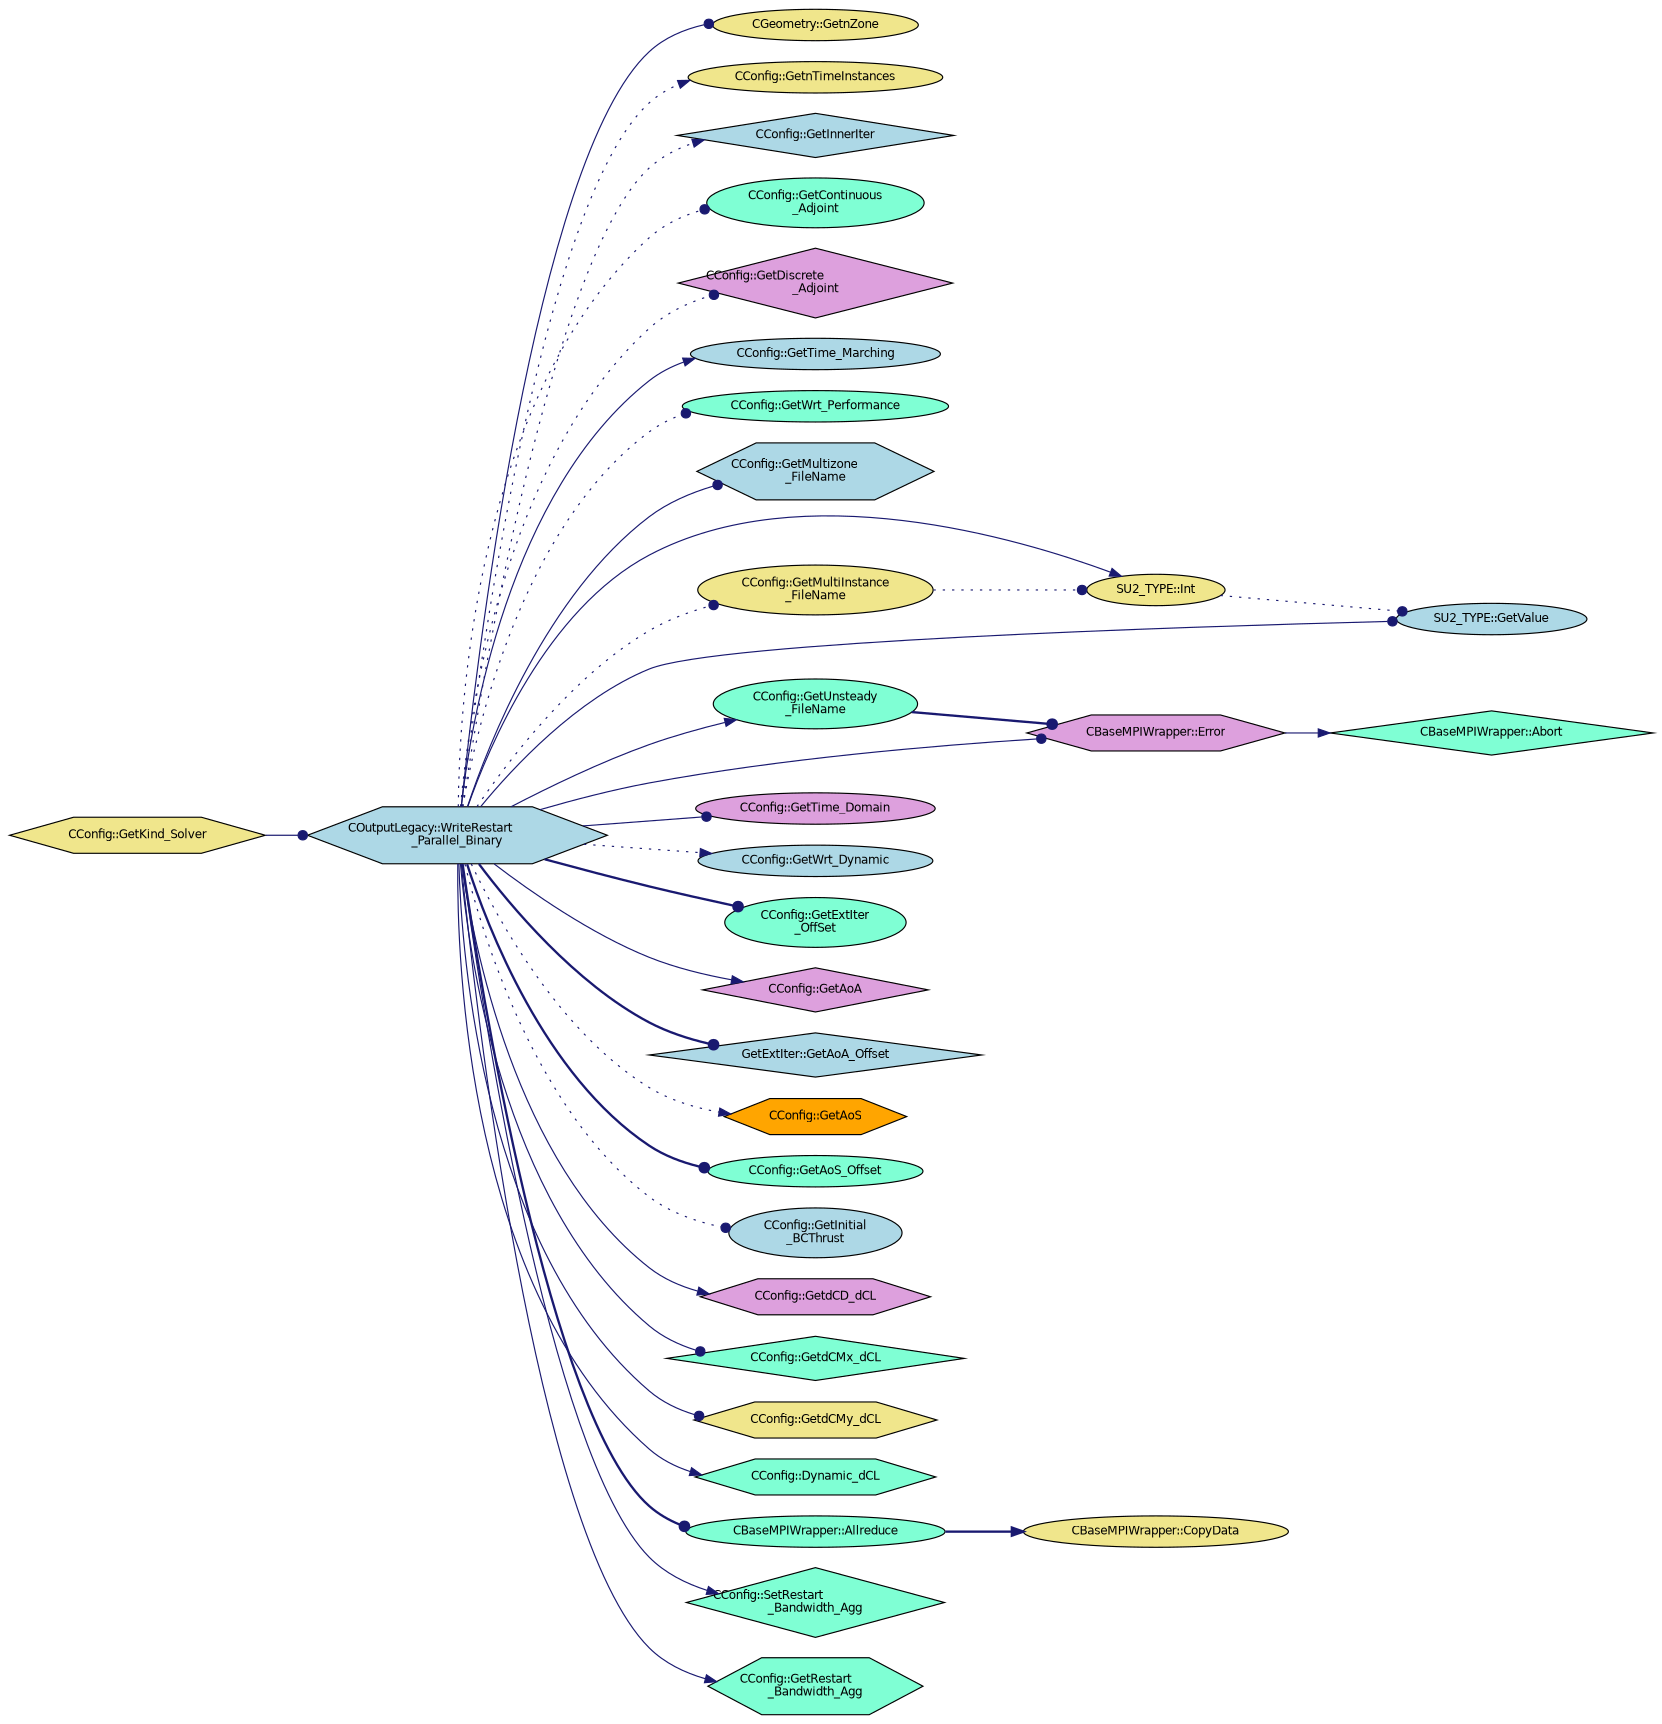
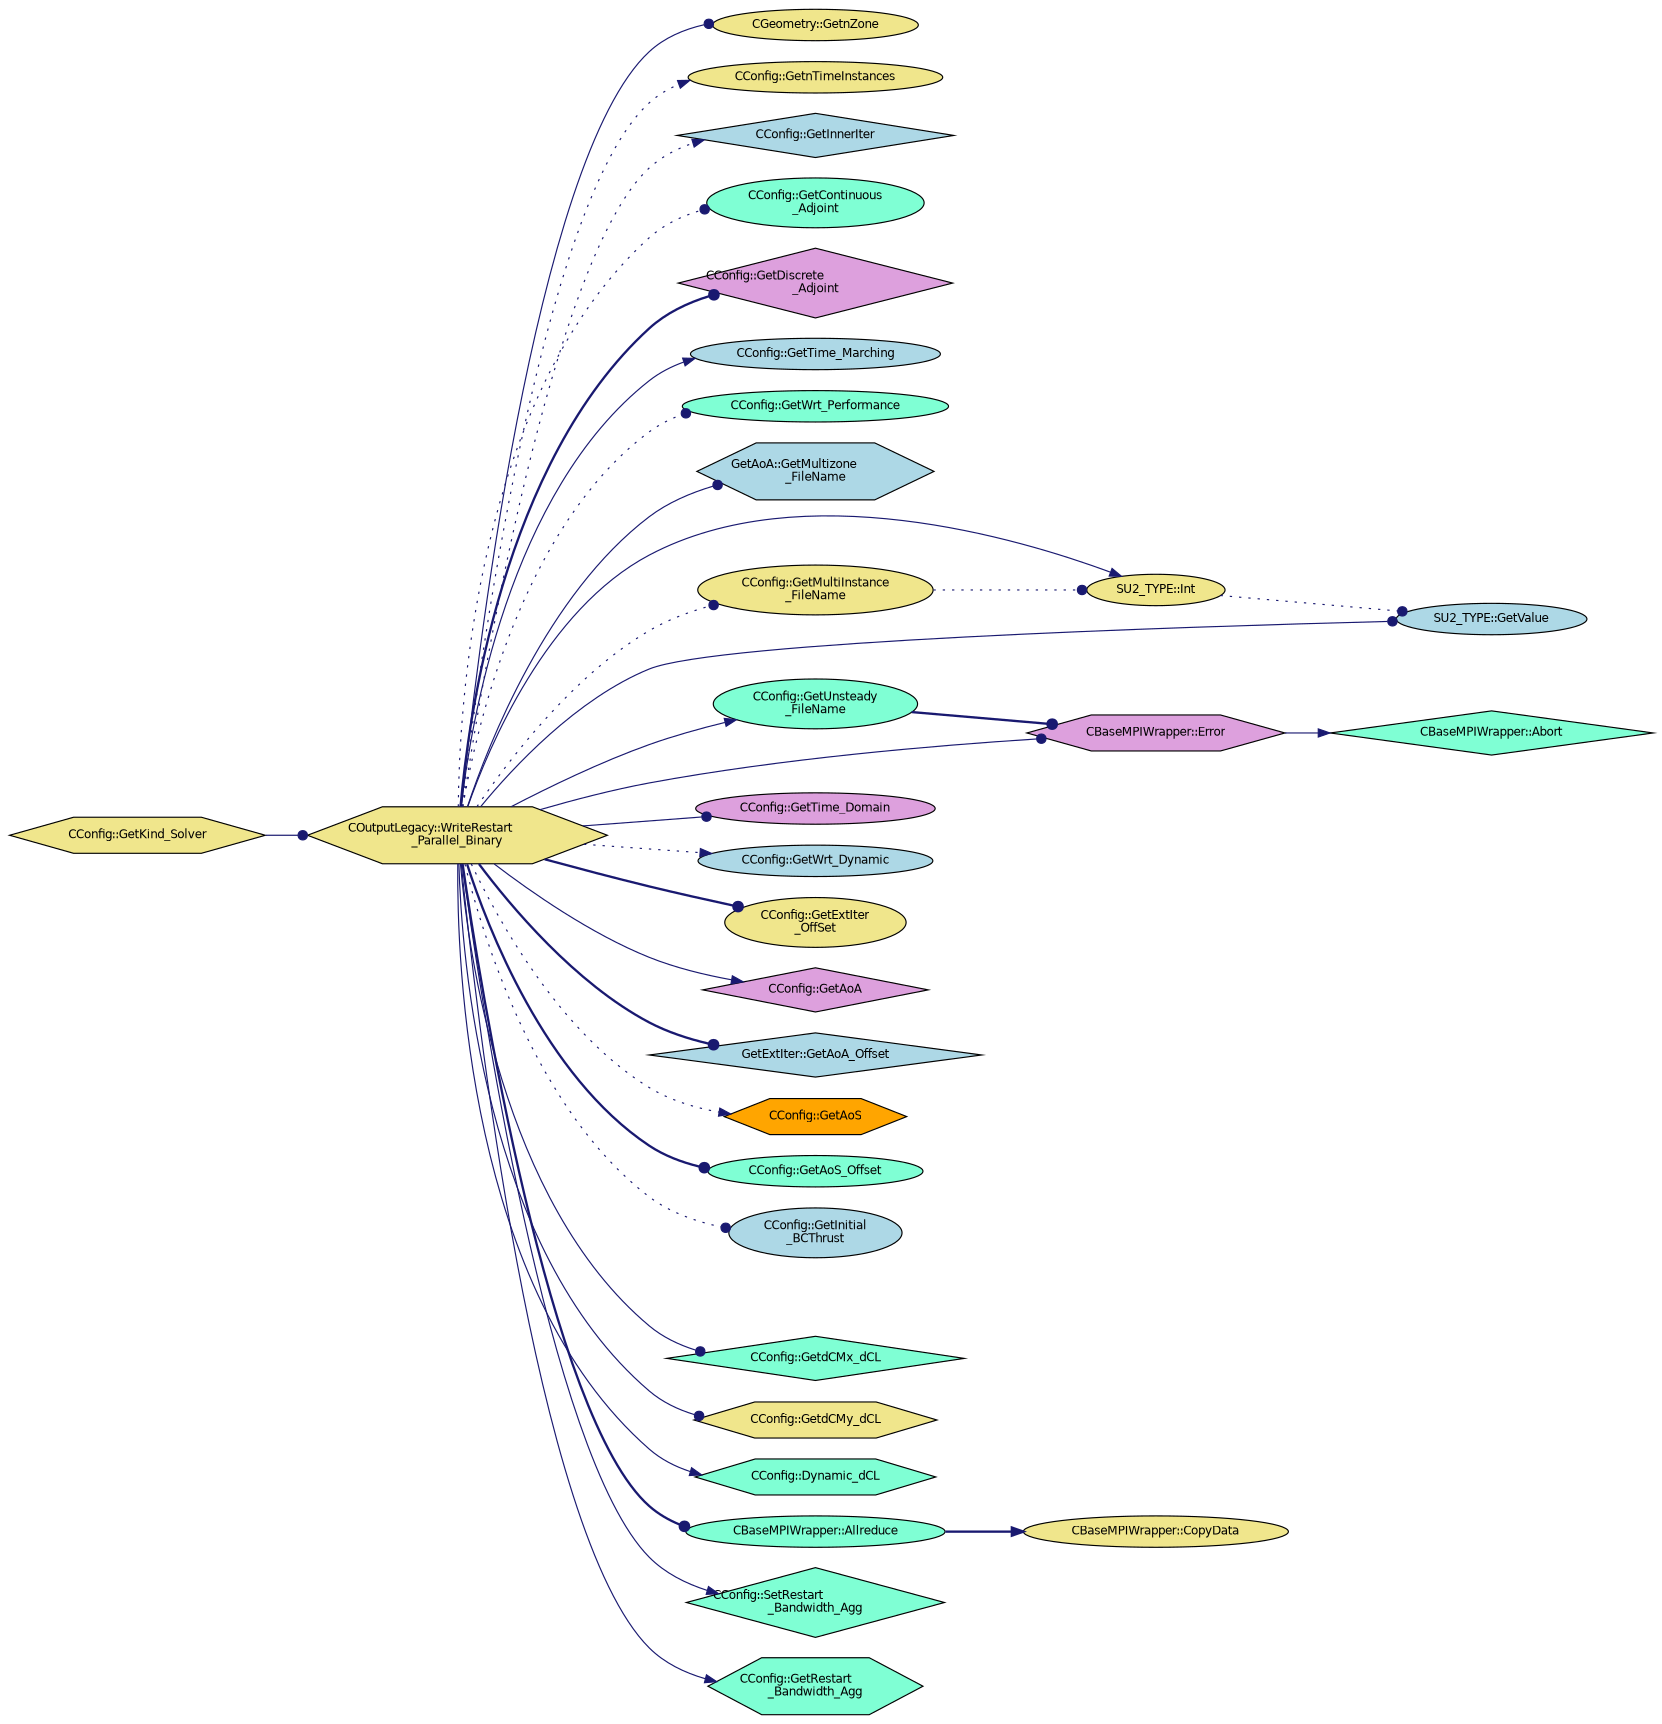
(815, 471) -> (815, 471)
(526, 518) -> (526, 518)
(457, 835) -> (457, 835)
(815, 922) -> (815, 922)
(815, 1297) -> none
